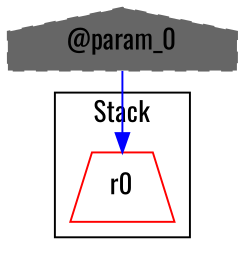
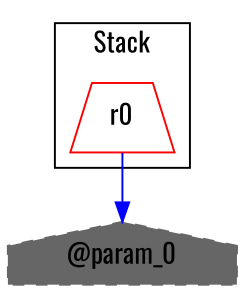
(122, 105) -> (122, 180)
